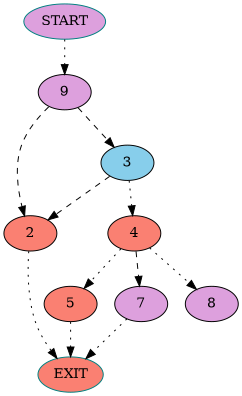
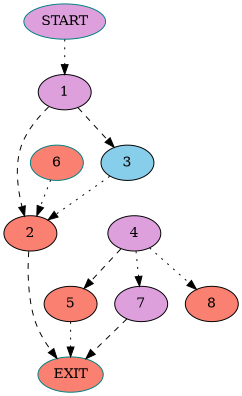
(65, 92) -> (65, 92)
none -> (57, 163)
(130, 193) -> none
(83, 195) -> (83, 195)
(134, 233) -> (134, 233)
(137, 264) -> (137, 264)
(106, 265) -> (106, 265)
(31, 303) -> (31, 303)
(212, 304) -> (212, 304)
(110, 335) -> (110, 335)
